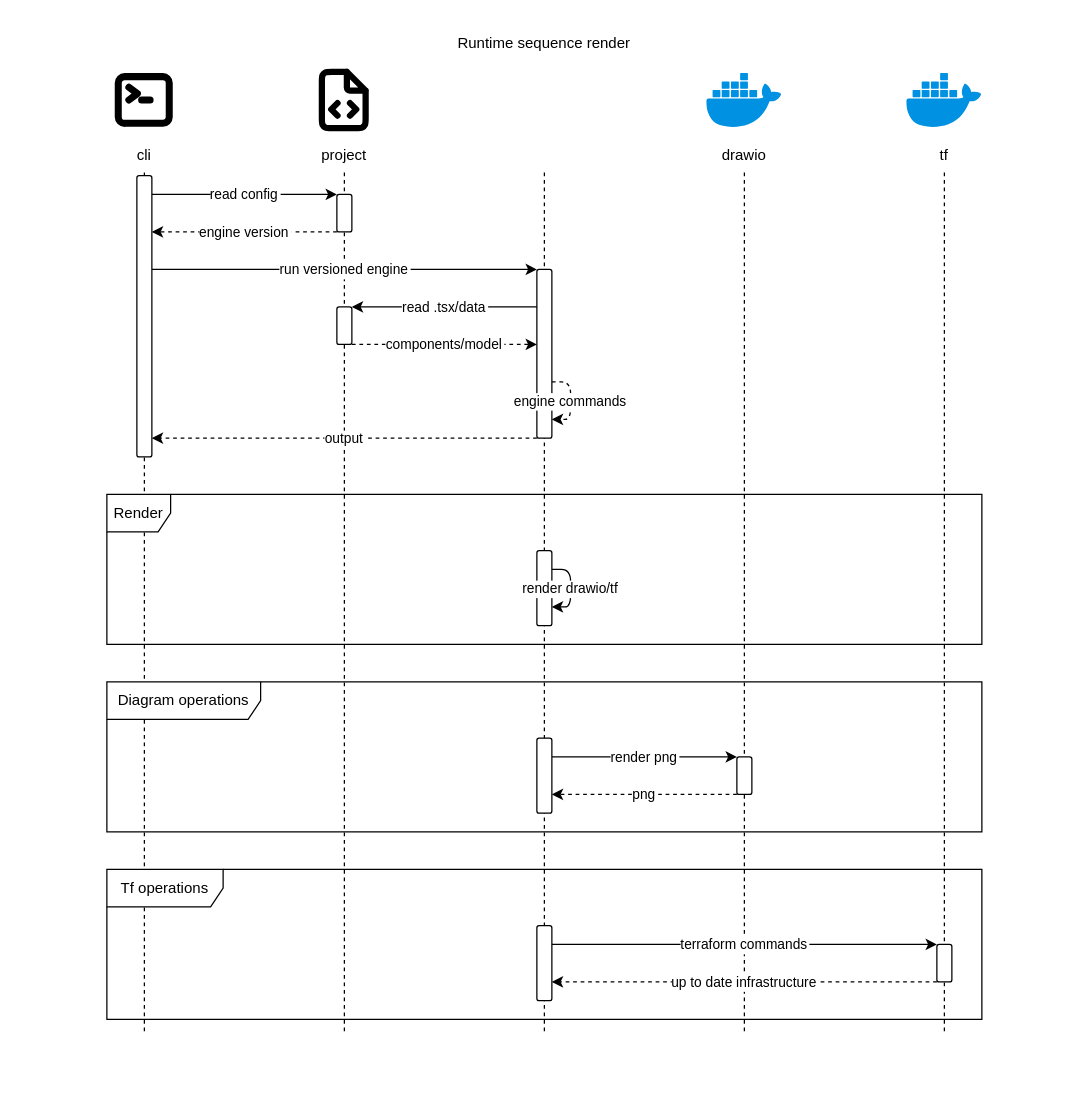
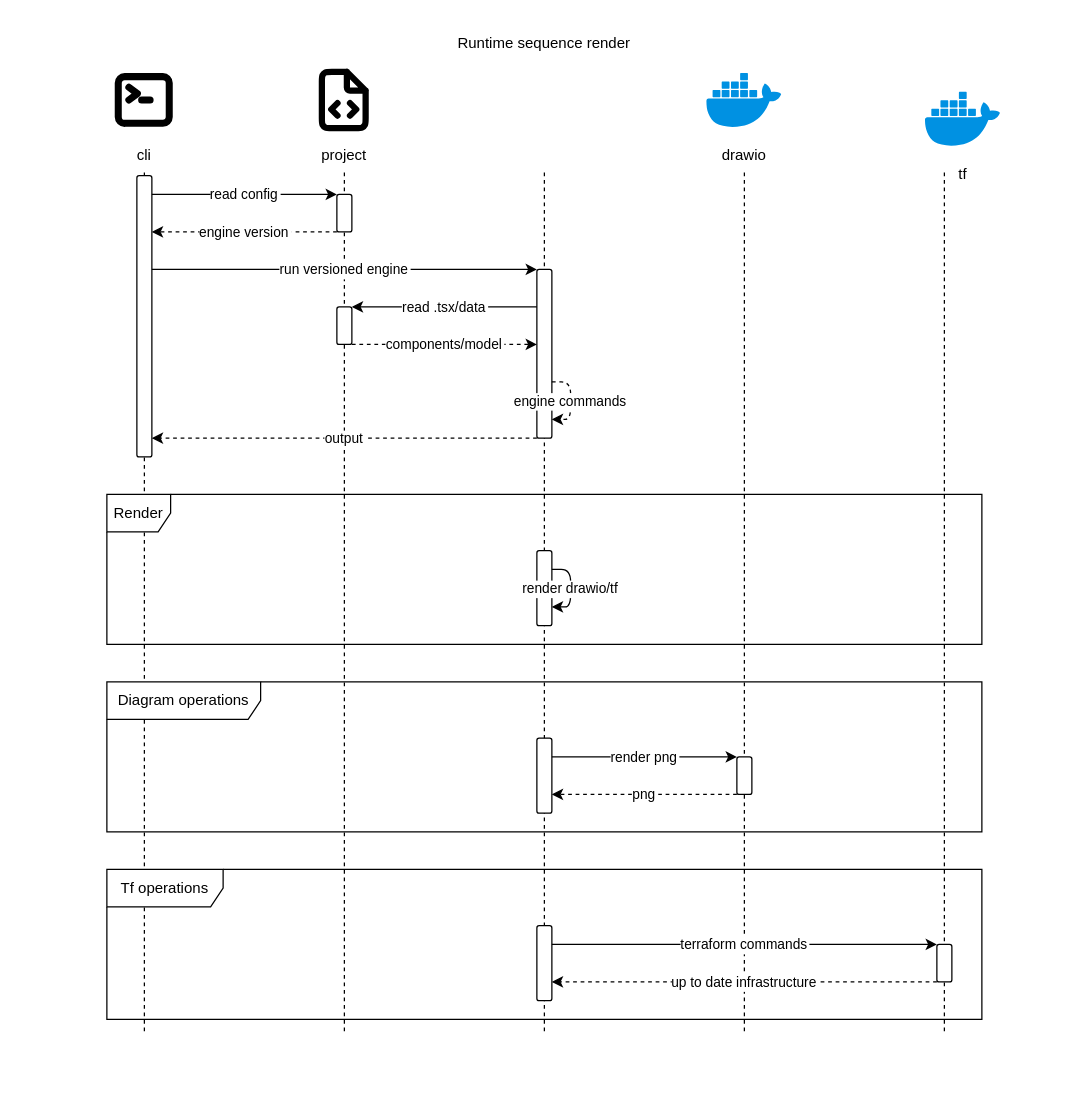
(944, 101) -> (963, 119)
